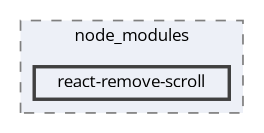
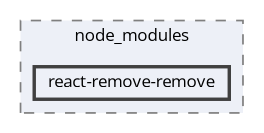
(132, 83) -> (132, 83)
